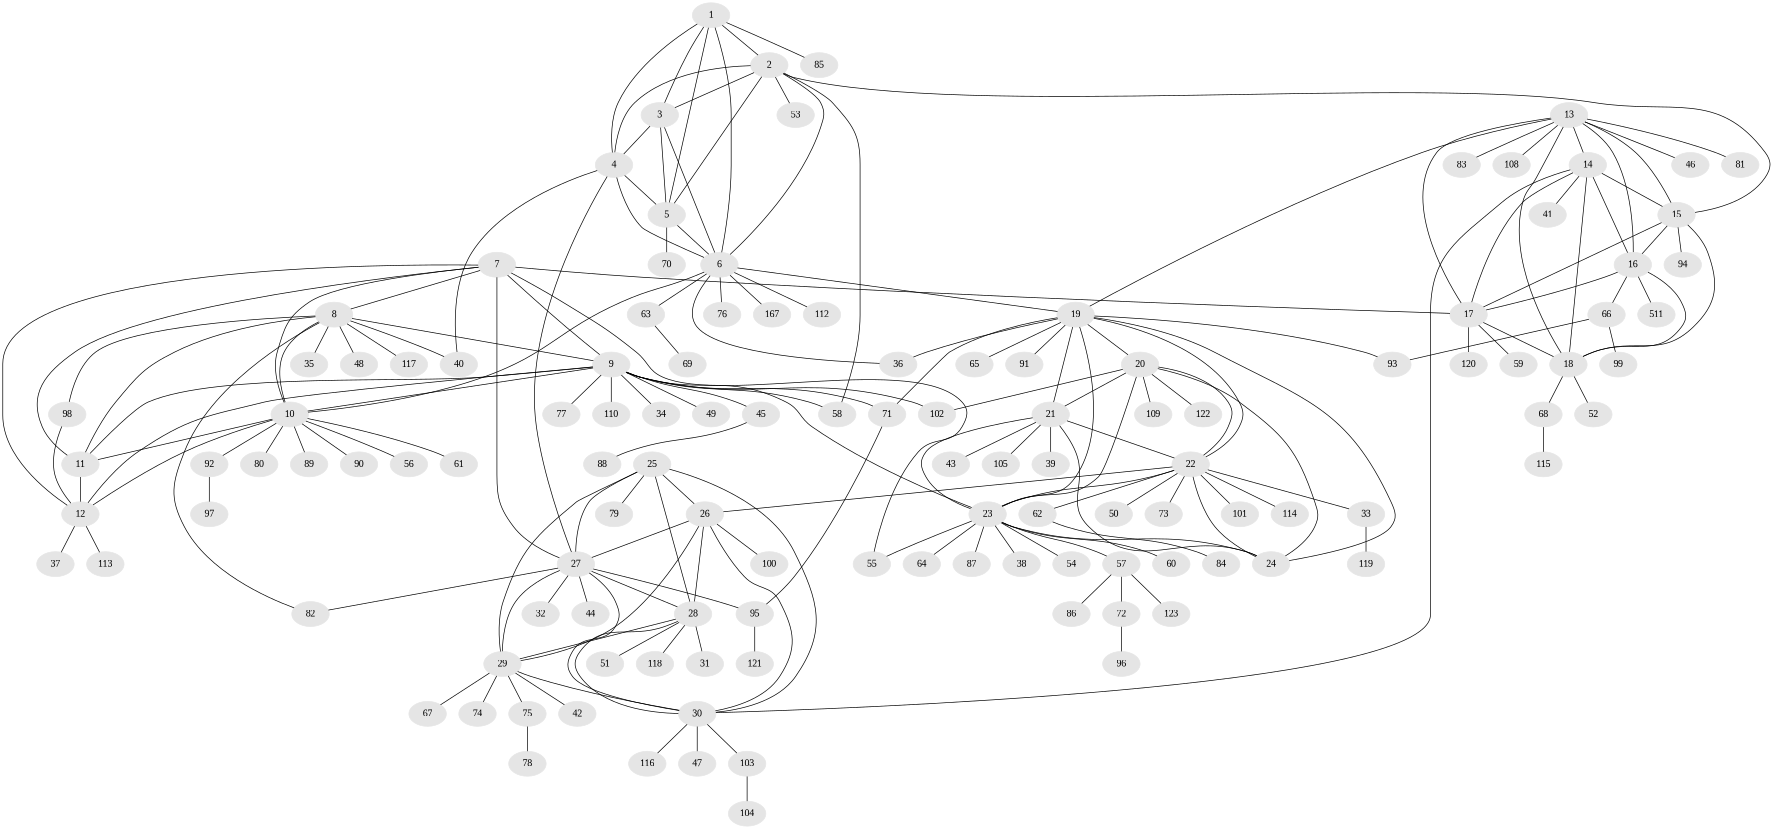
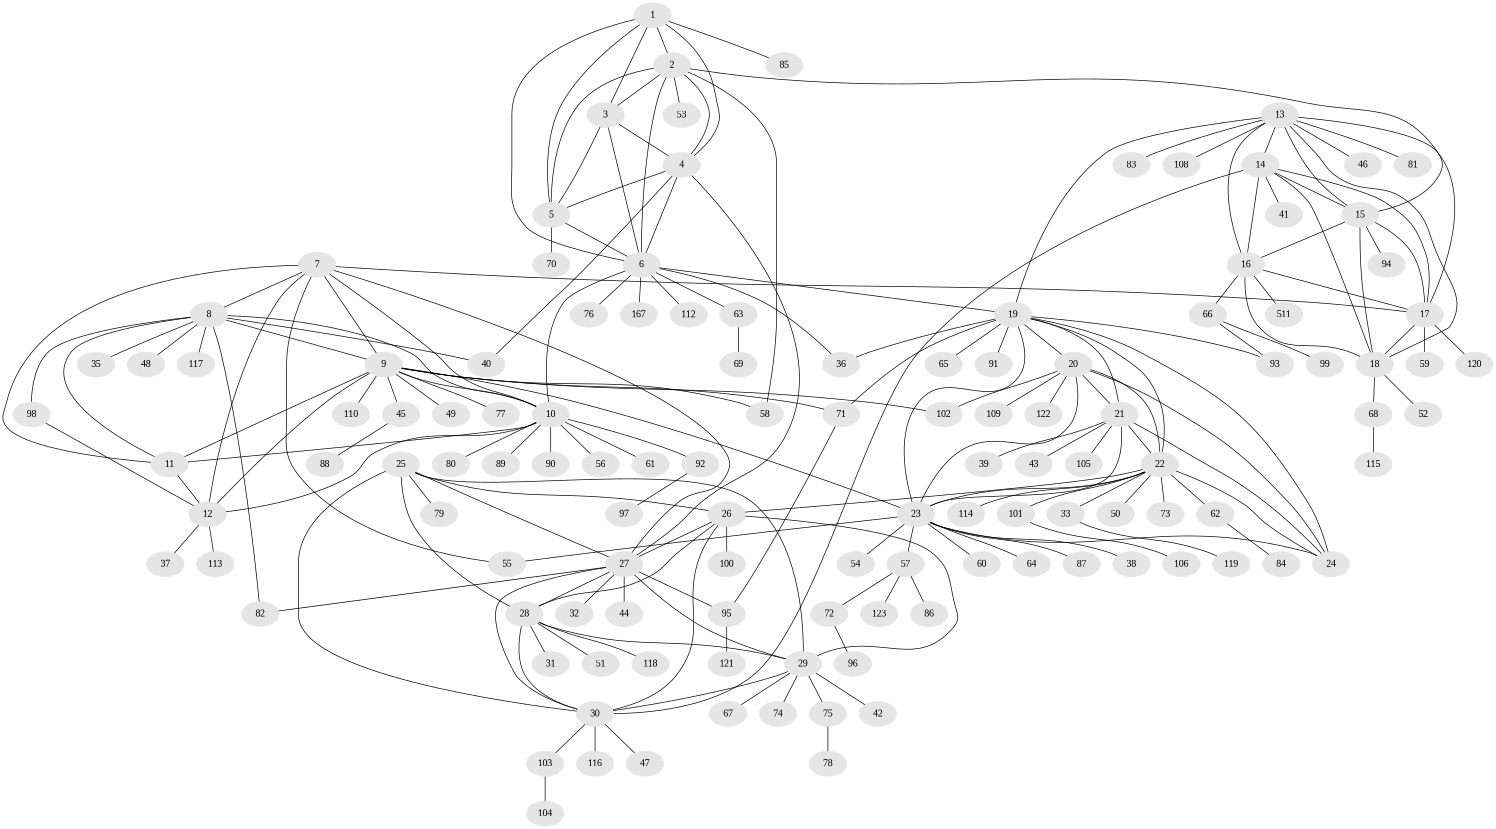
(661, 414) -> none
none -> (1181, 564)
